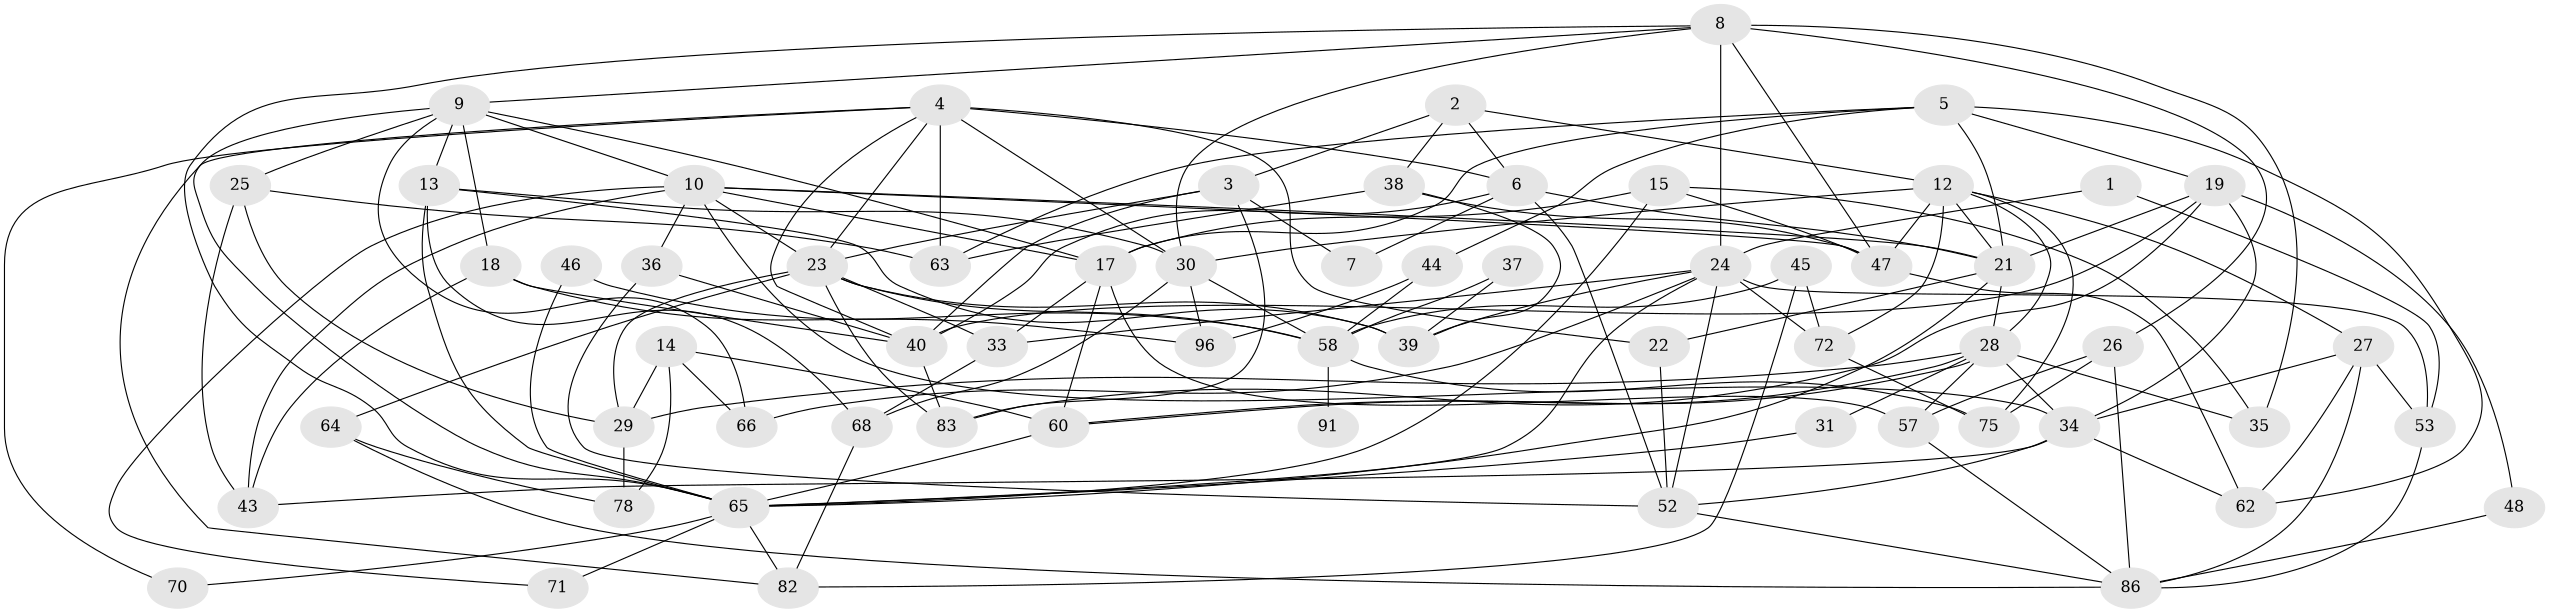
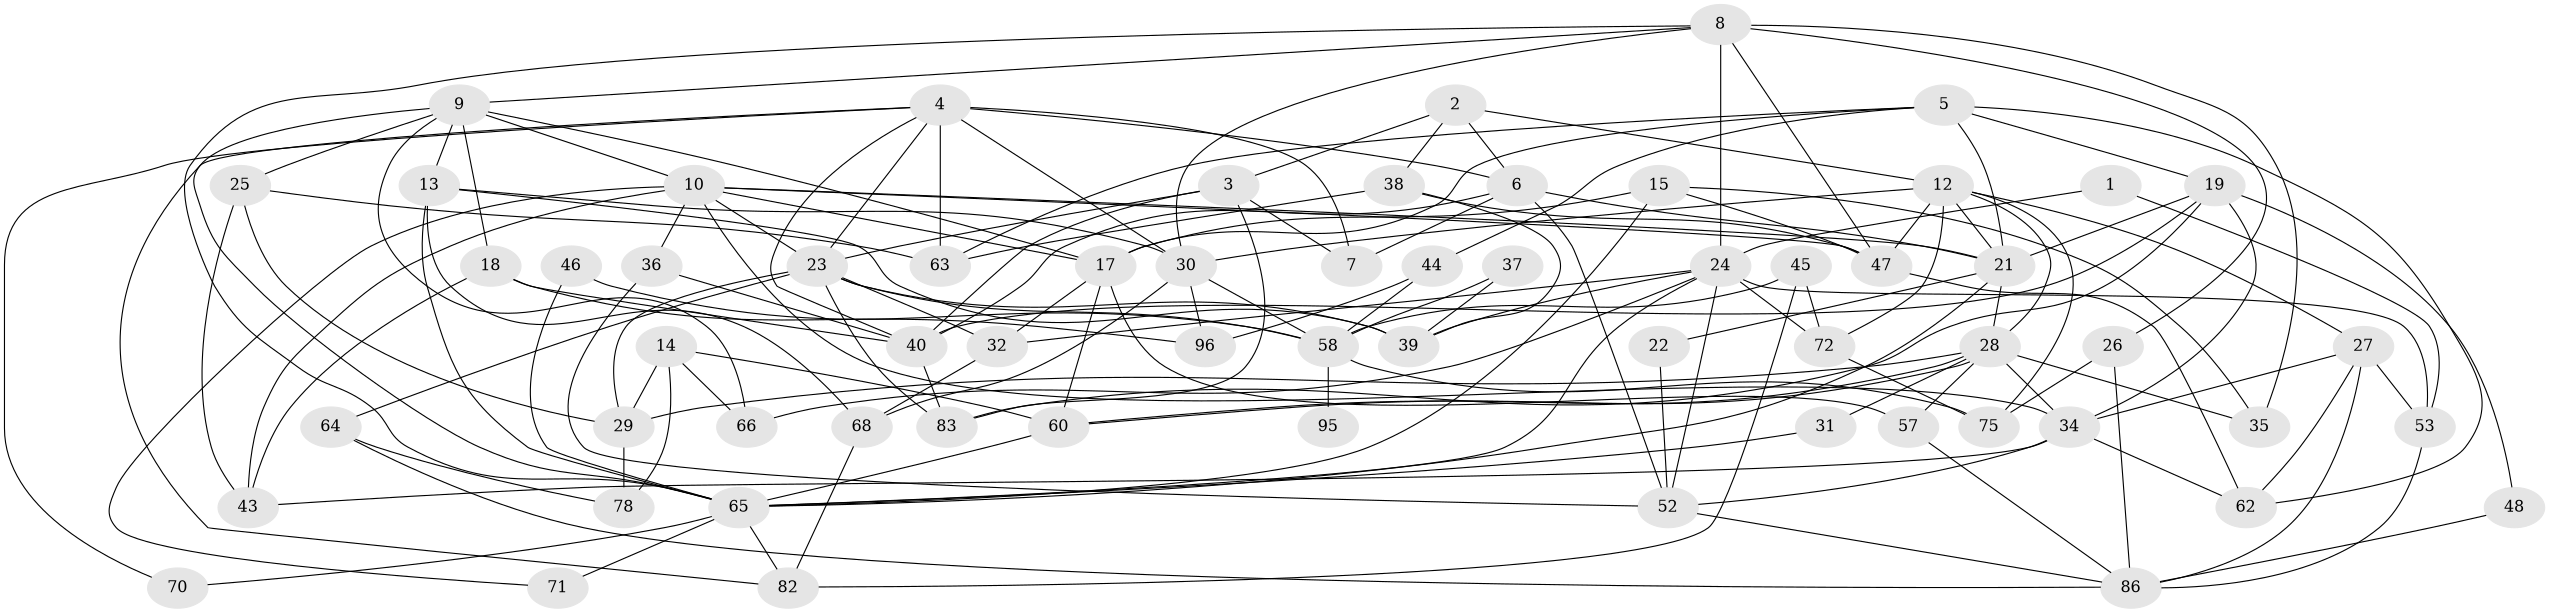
(1299, 271) -> (1187, 129)
(997, 347) -> (997, 347)
(2009, 384) -> none
(1328, 427) -> (1328, 427)
